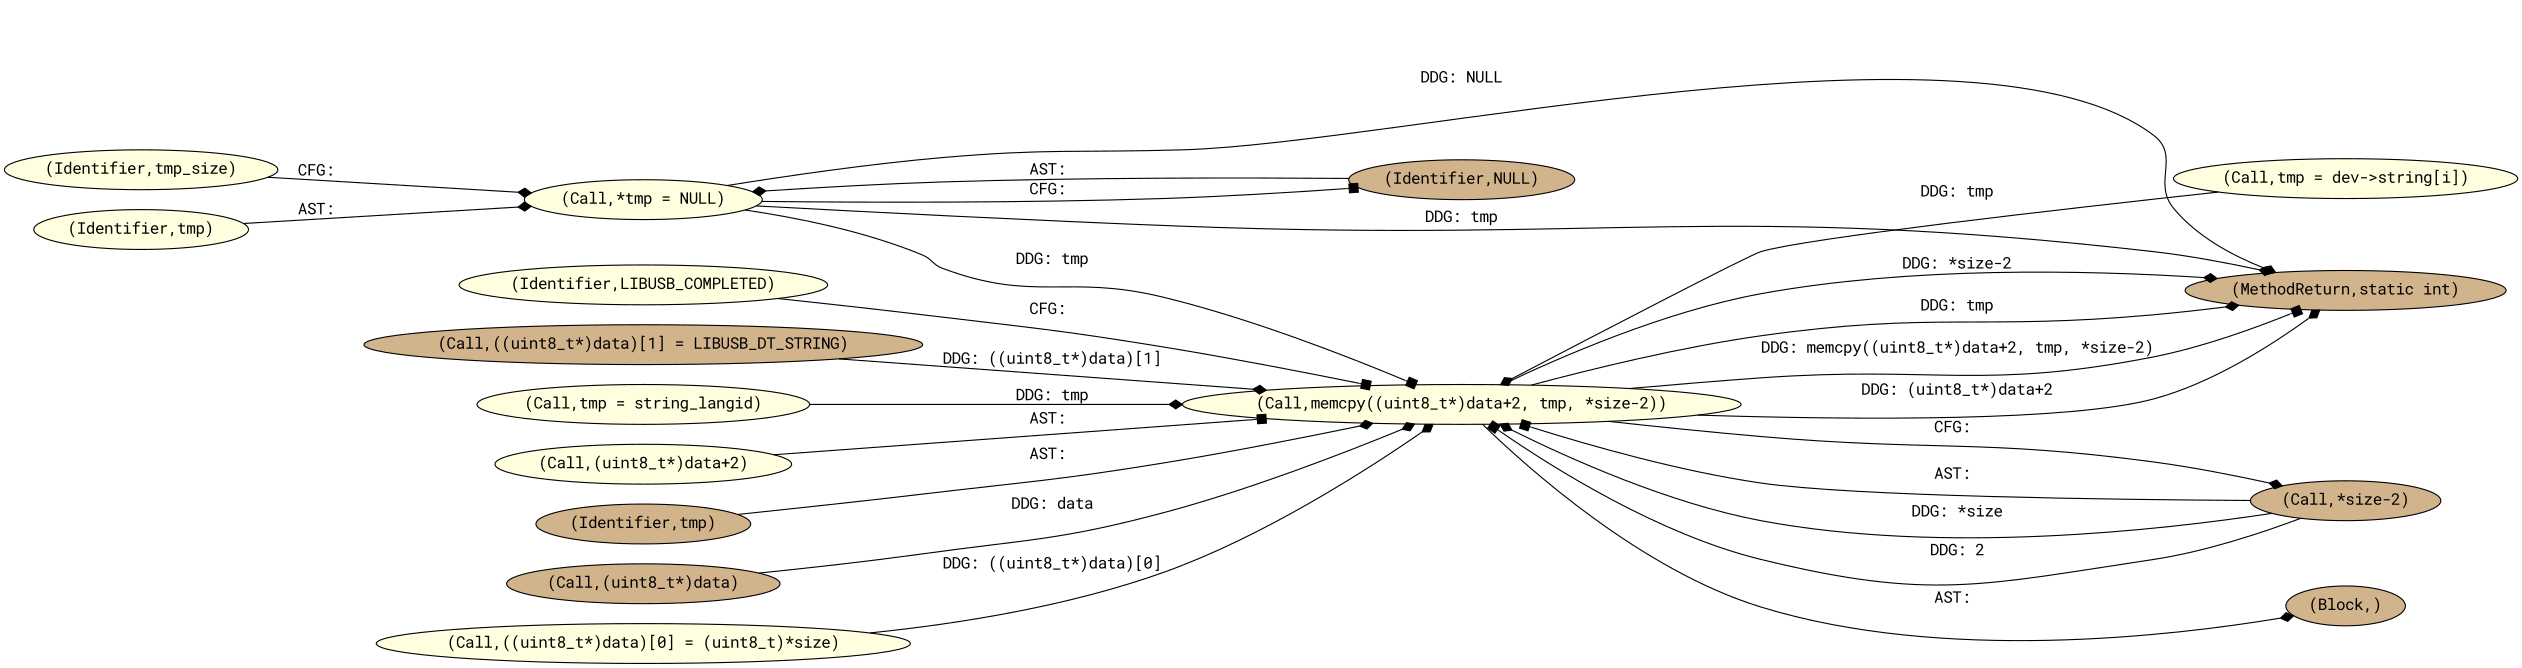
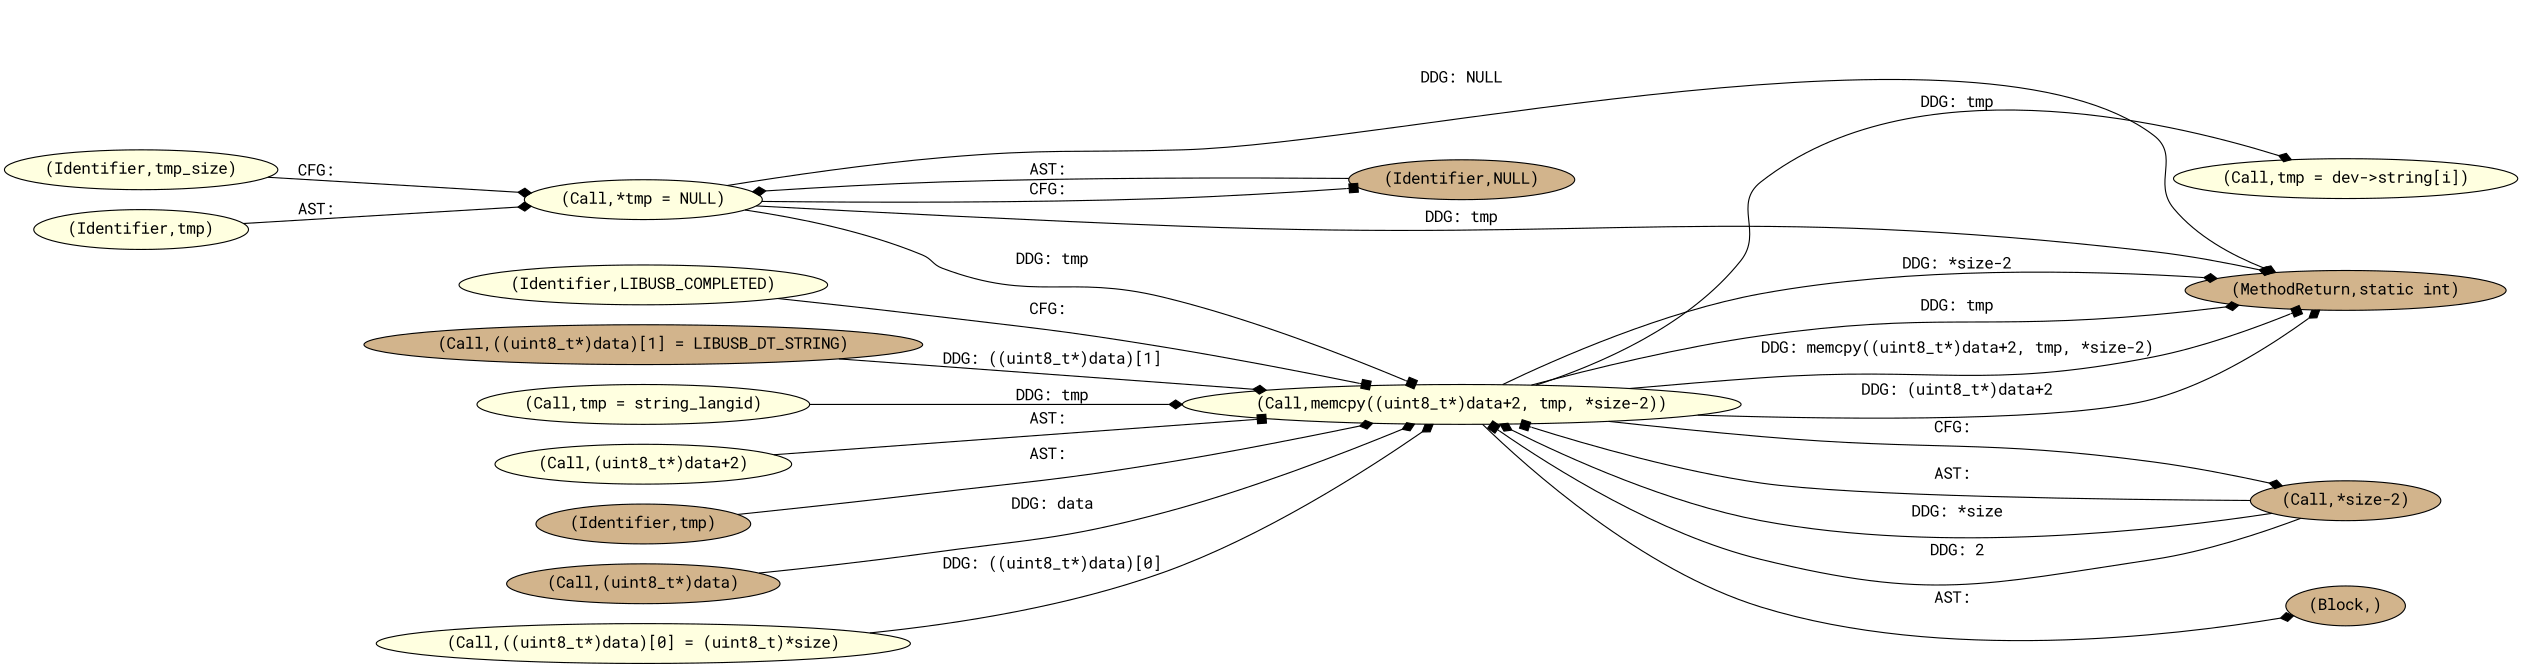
(1851, 236) -> (1854, 135)
